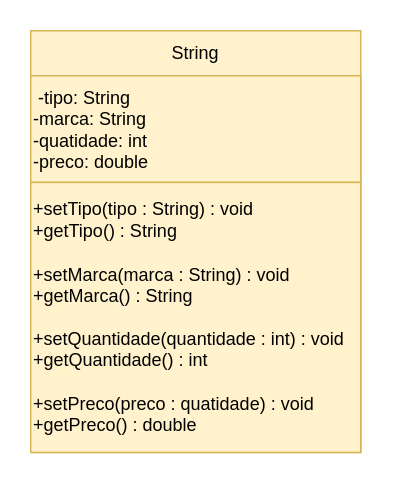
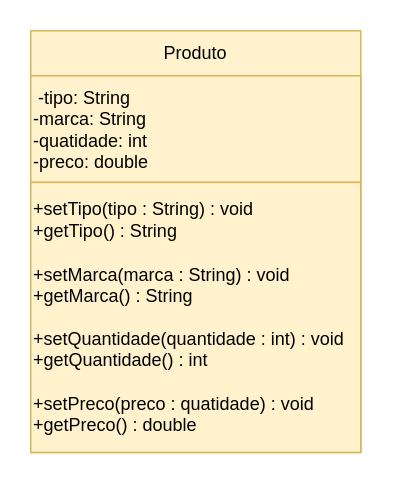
(196, 53) -> (196, 53)
